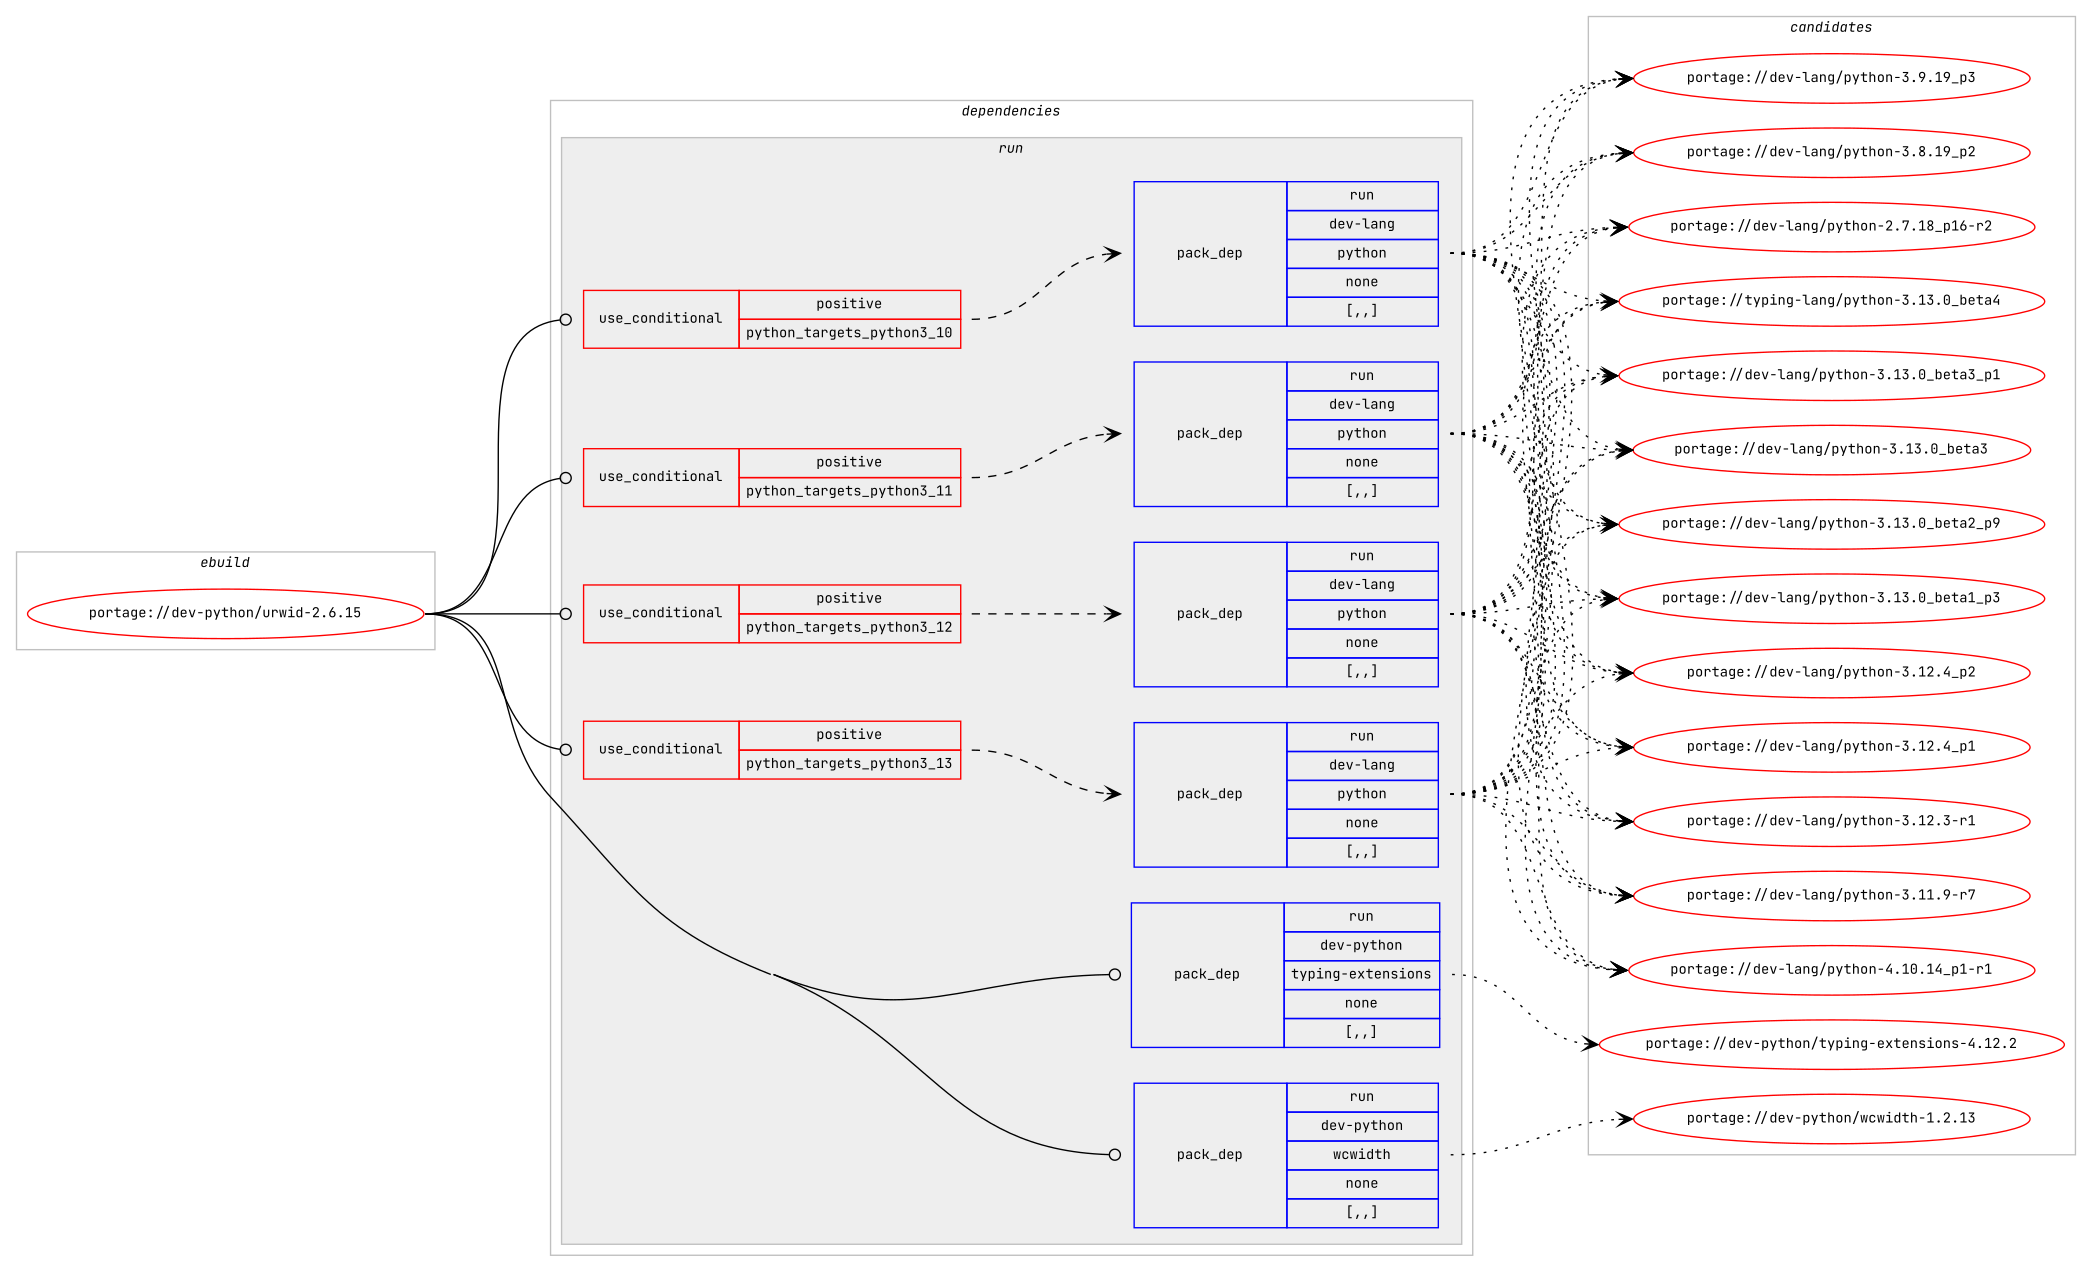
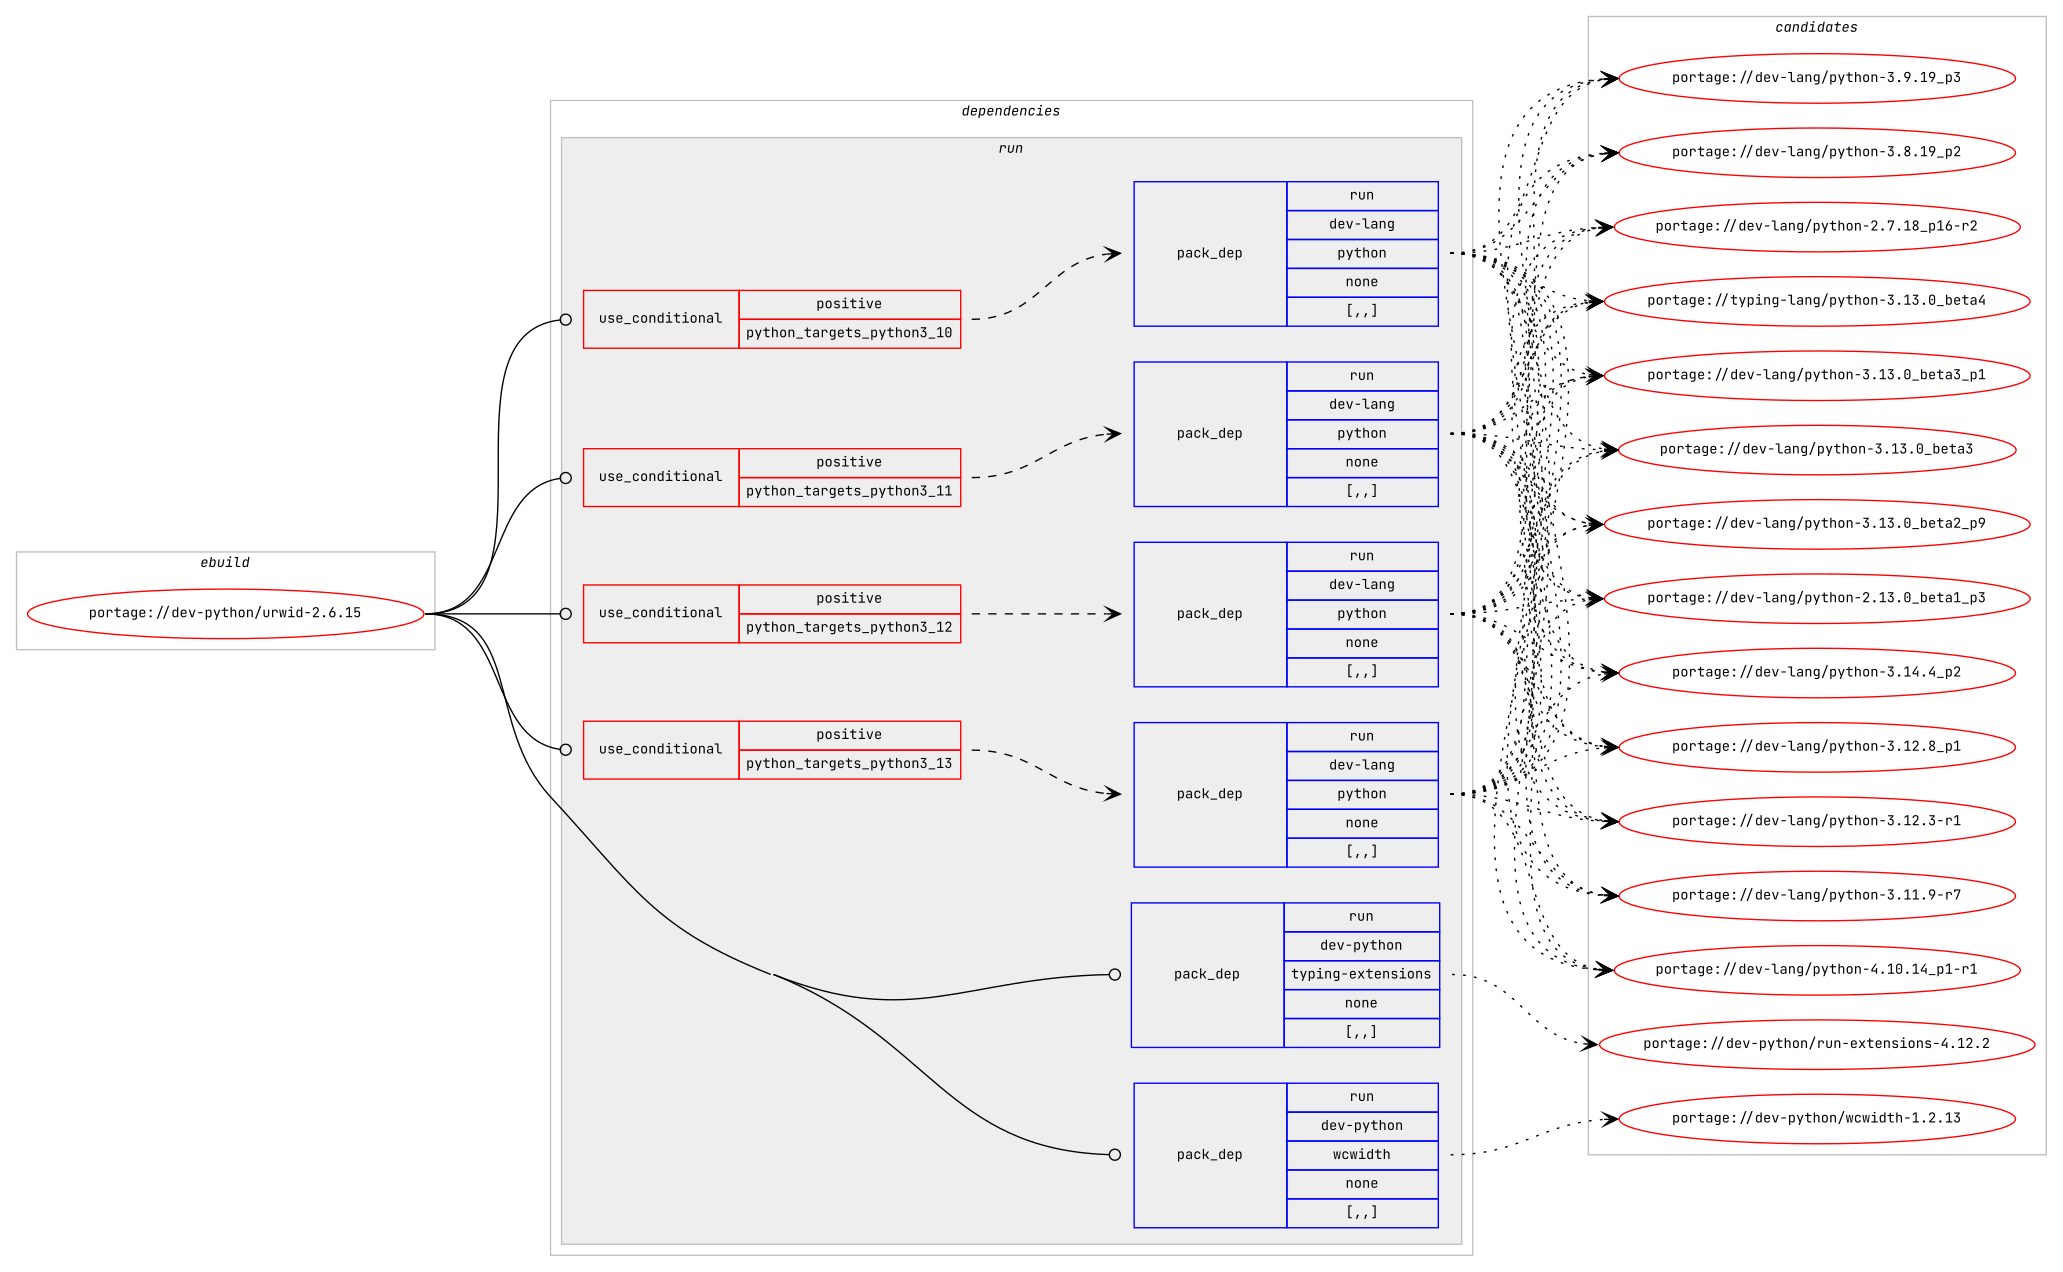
(1832, 599) -> (1817, 599)
(1832, 673) -> (1817, 673)
(1832, 747) -> (1817, 747)
(1832, 1045) -> (1817, 1045)
